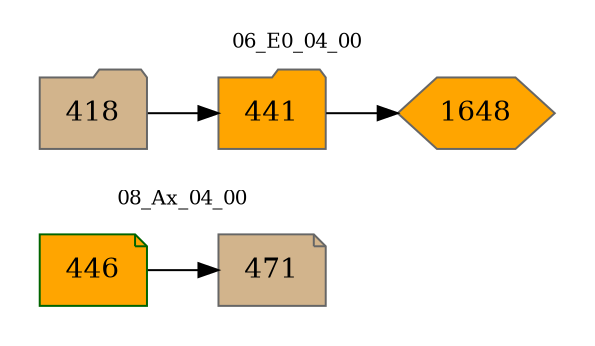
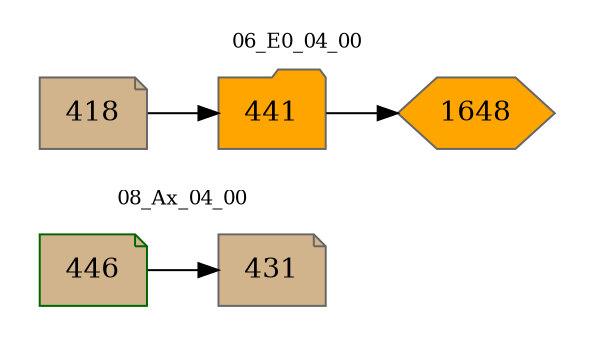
(93, 113) -> (93, 113)
(93, 270) -> (93, 270)
(272, 270) -> (272, 270)
